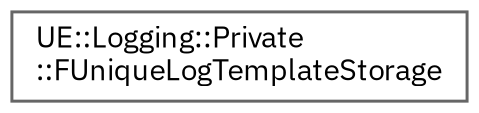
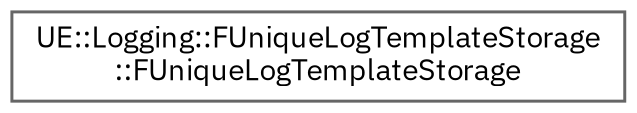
(239, 57) -> (318, 57)
